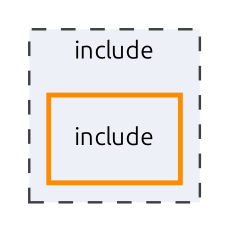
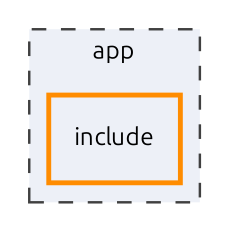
(115, 52) -> (115, 52)
